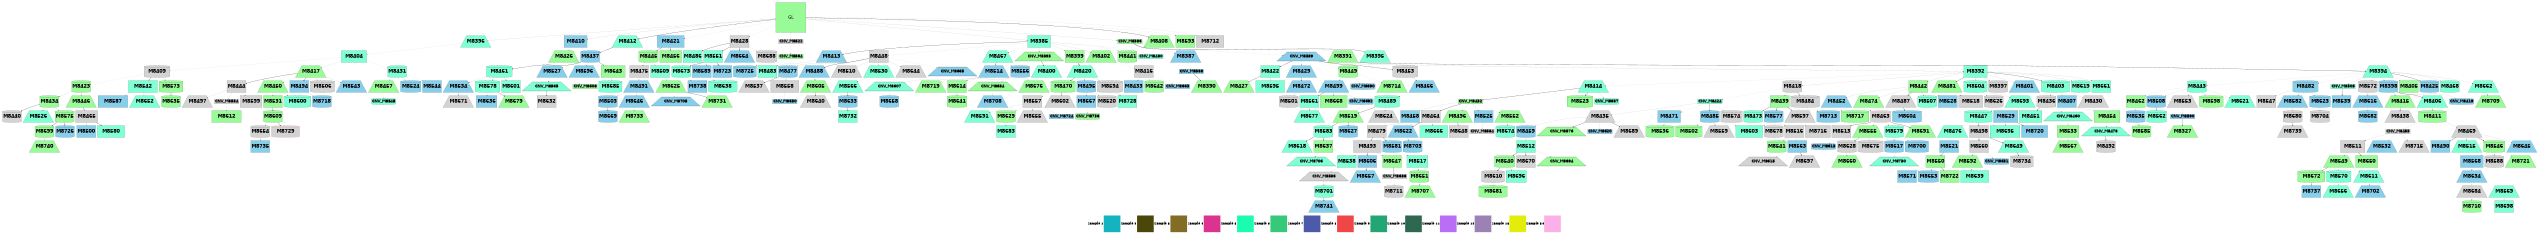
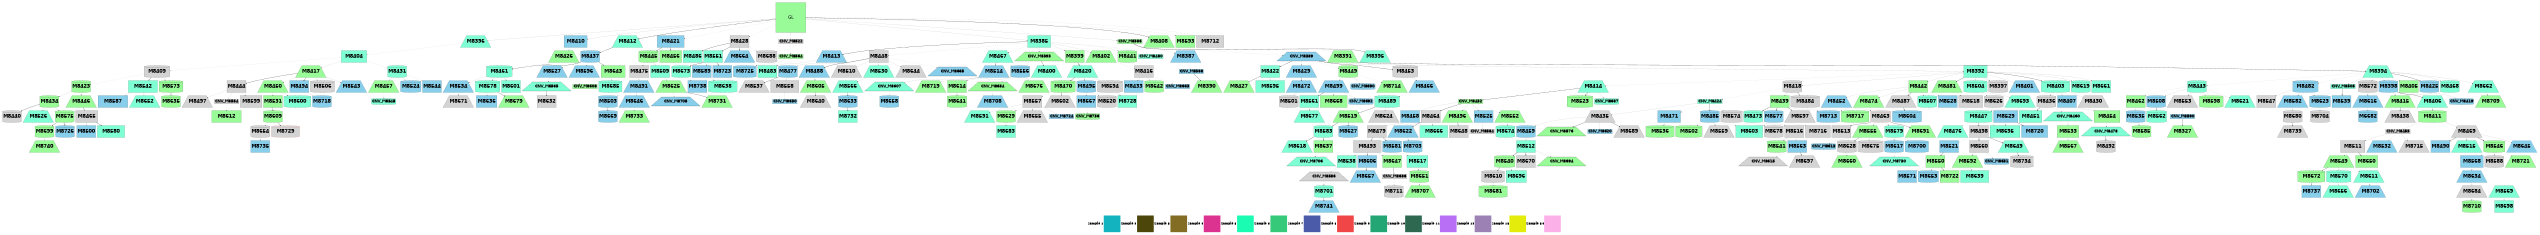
(2368, 116) -> (2368, 116)
